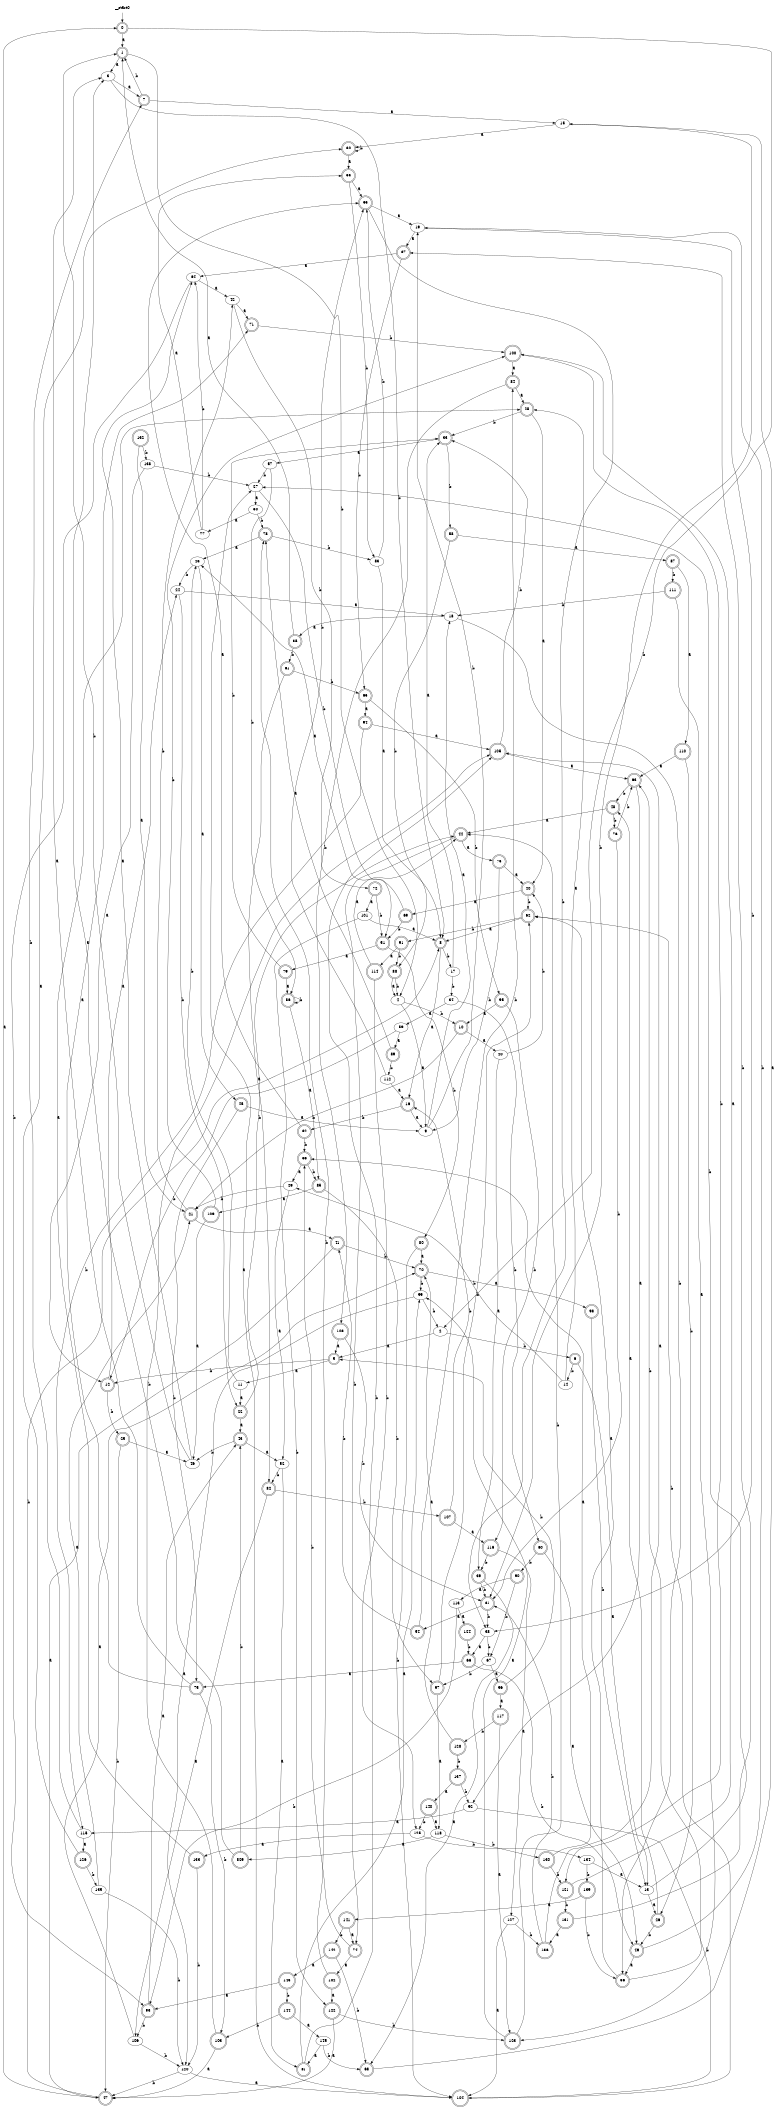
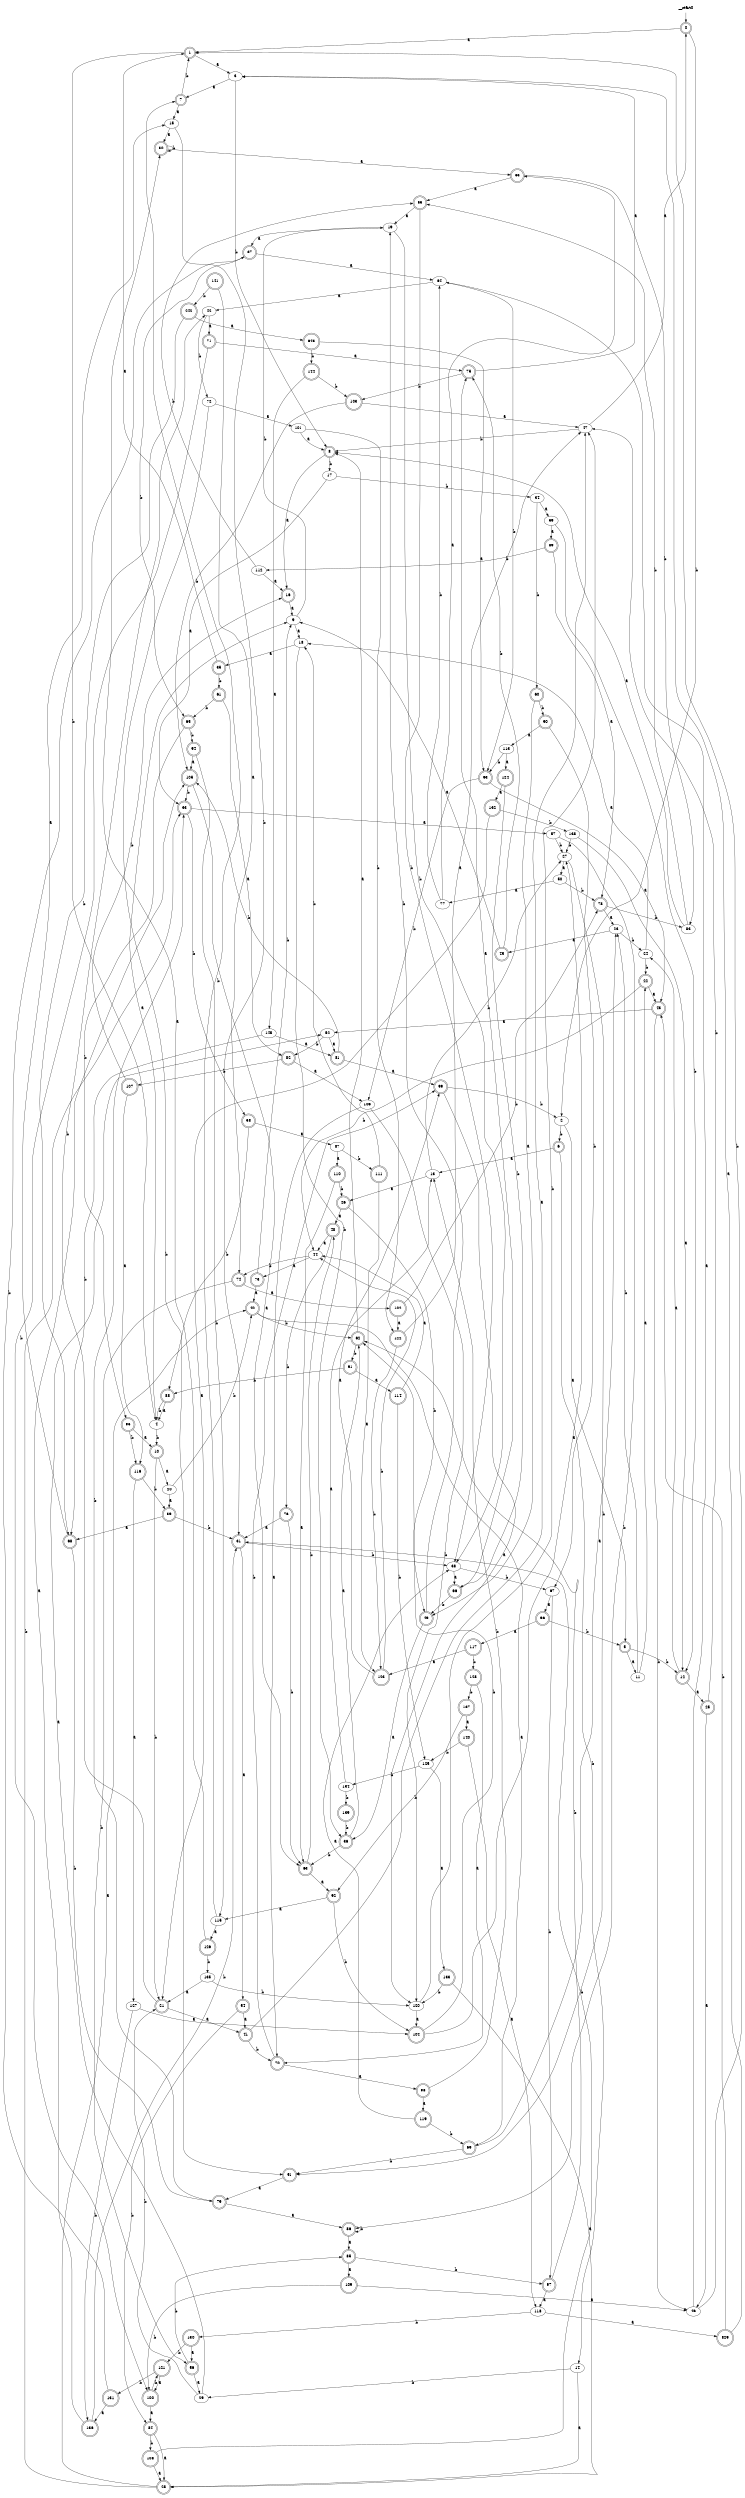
(673, 562) -> (337, 1147)
(366, 709) -> (192, 736)
none -> (499, 792)
(461, 834) -> (315, 1255)
(375, 889) -> (209, 402)
(79, 1009) -> (338, 356)
(304, 1132) -> none
(619, 1214) -> (266, 1528)
(421, 1243) -> none
(420, 1295) -> (441, 1087)
(337, 1345) -> (157, 2472)
(112, 1412) -> (698, 1692)
(344, 1439) -> (245, 2020)
(470, 1807) -> (334, 1896)
none -> (74, 1903)
(470, 1911) -> none
(332, 1950) -> (189, 311)
(287, 1981) -> (311, 342)
(105, 2098) -> (585, 428)
none -> (423, 2119)
